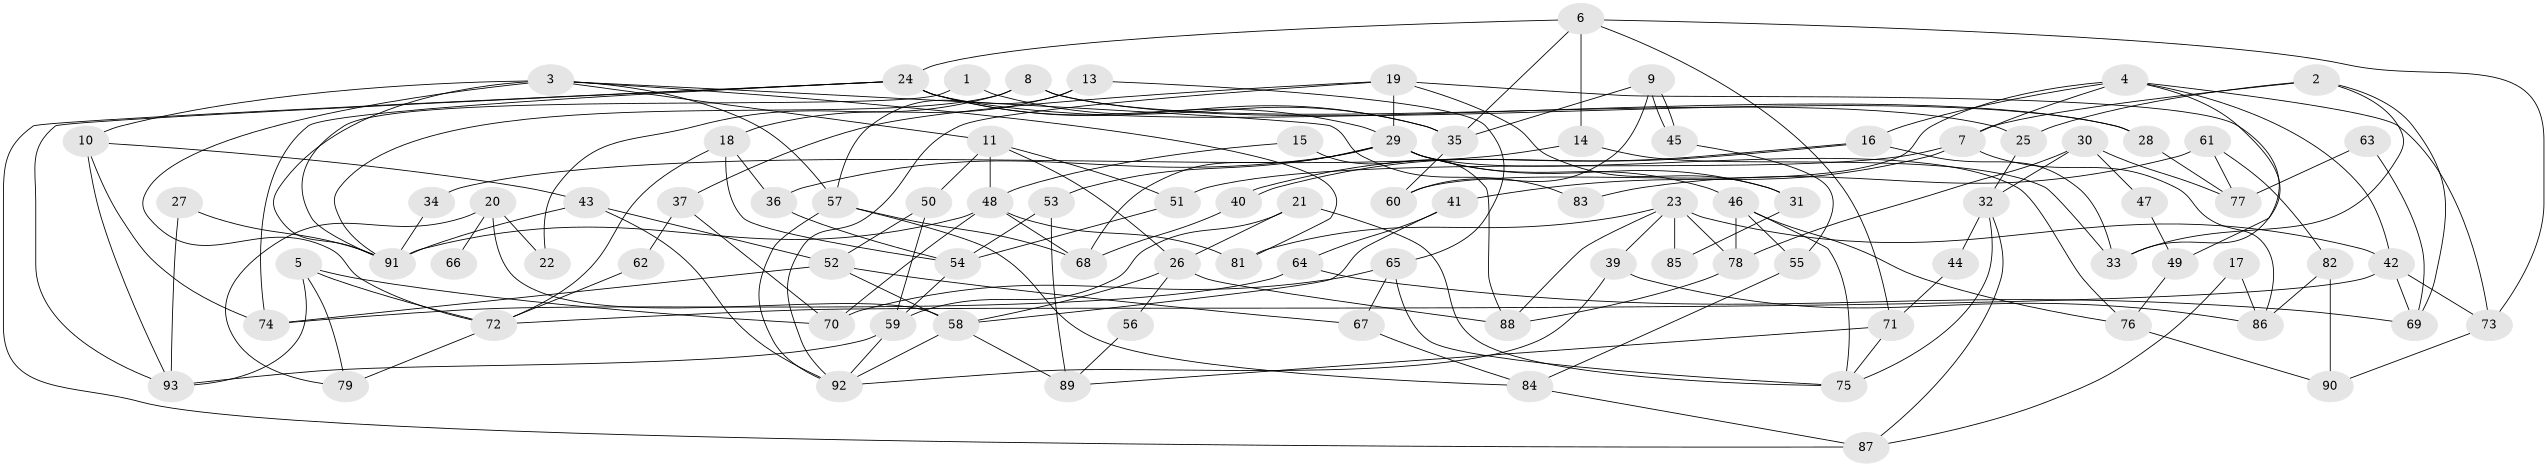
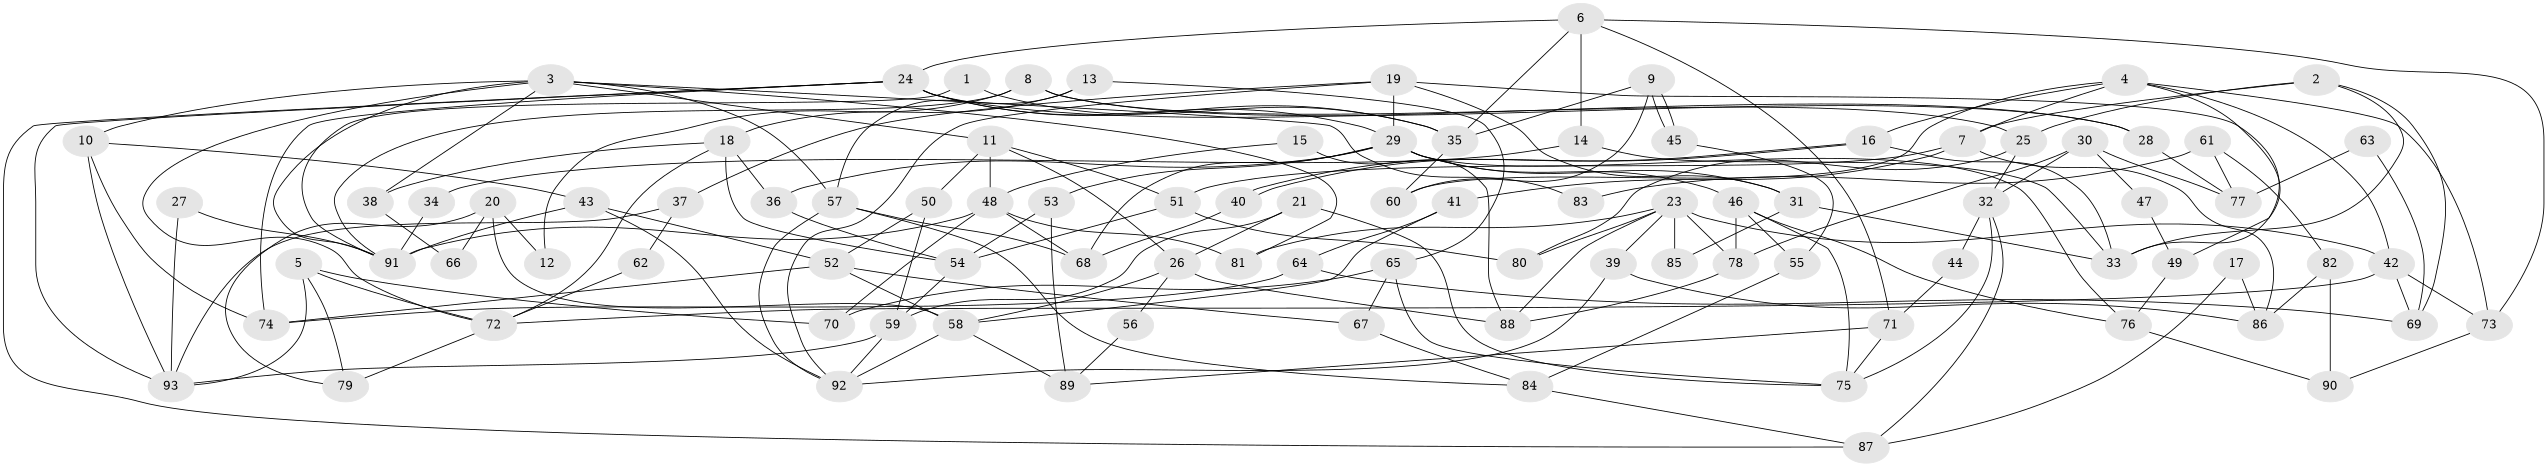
none -> (370, 203)
none -> (1956, 233)
(547, 264) -> (547, 264)
(756, 264) -> (467, 223)
none -> (1520, 264)
